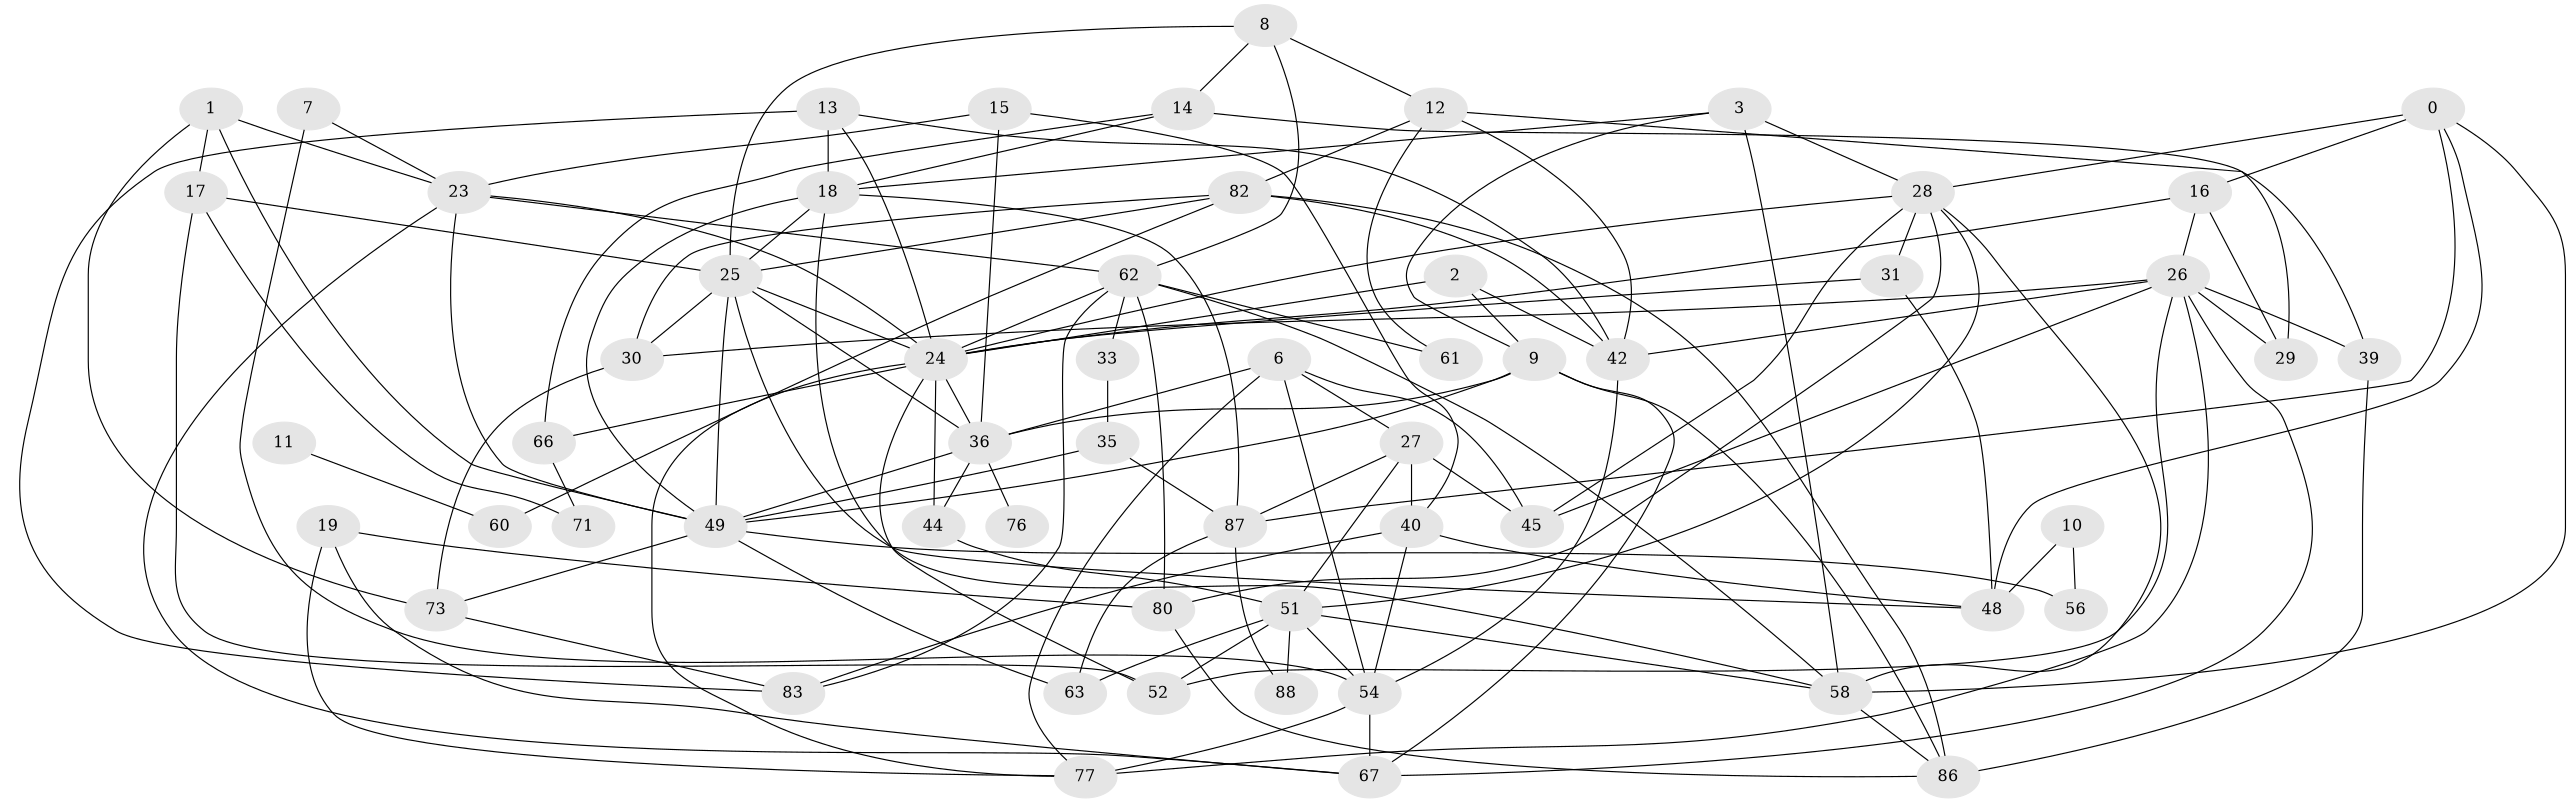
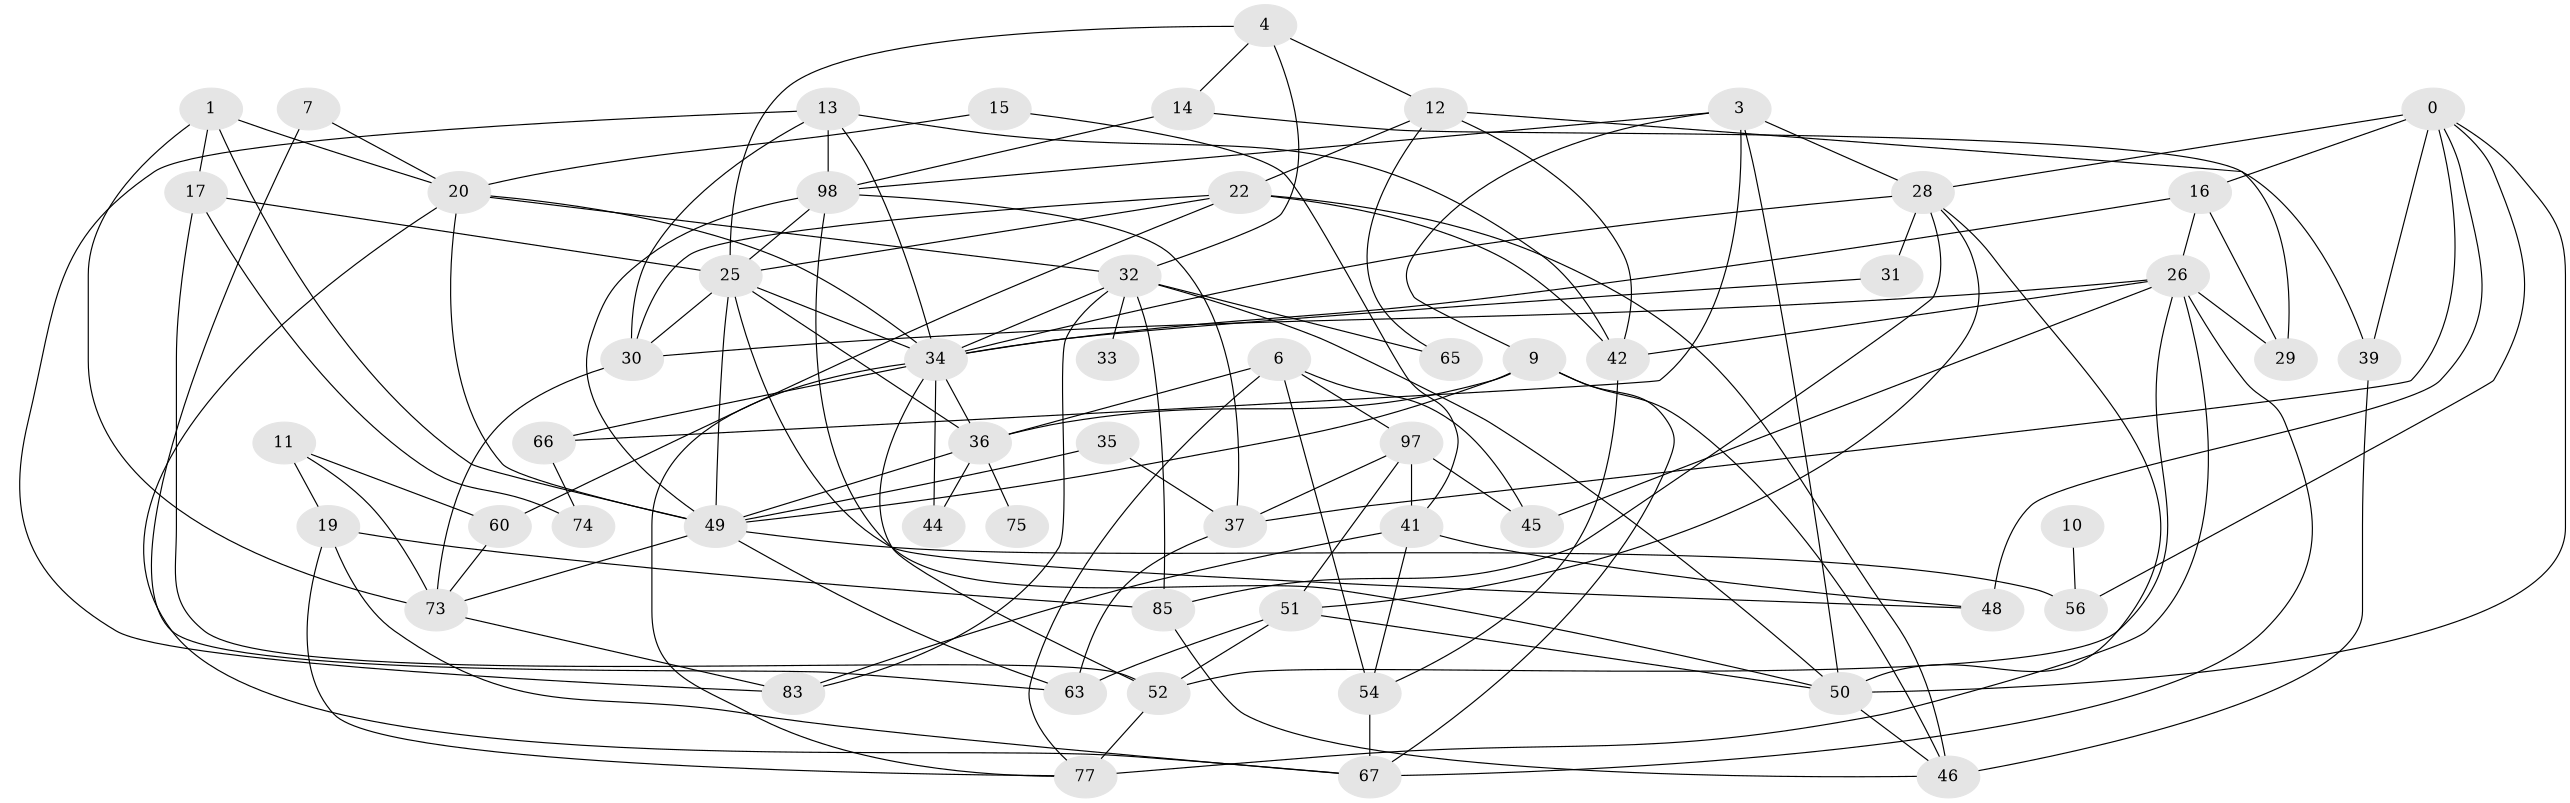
(1265, 26) -> (1265, 26)
(779, 174) -> (1050, 416)
(459, 193) -> (459, 193)
(828, 193) -> (828, 193)
(1240, 193) -> (1240, 193)
none -> (686, 208)
(990, 276) -> none
(1130, 276) -> (1130, 276)
(1456, 276) -> none
(2275, 316) -> (2401, 234)
(936, 360) -> (936, 360)
(1451, 360) -> (1451, 360)
(1749, 383) -> none
(1108, 399) -> none
none -> (2421, 422)
(1977, 425) -> none
(1411, 443) -> (1411, 443)
none -> (306, 485)
none -> (377, 514)
(583, 527) -> (583, 527)
(1017, 527) -> (1017, 527)
(1235, 527) -> (1235, 527)
(1411, 527) -> (1411, 527)
none -> (468, 568)
(2033, 568) -> none
(1109, 575) -> none
(1163, 610) -> (1163, 610)
(1330, 652) -> none
(542, 656) -> (201, 642)
(1286, 694) -> none
(1841, 694) -> (1841, 694)
(1232, 744) -> (1122, 735)
(1948, 777) -> (1948, 777)
